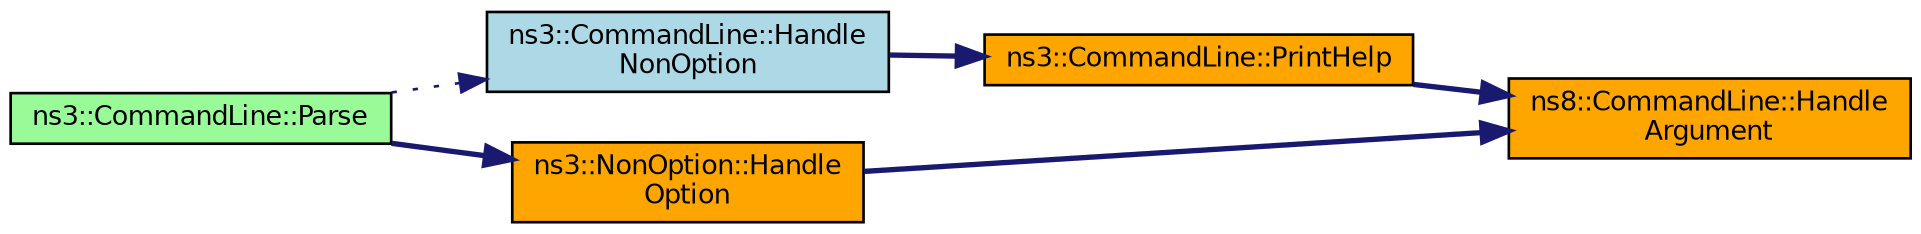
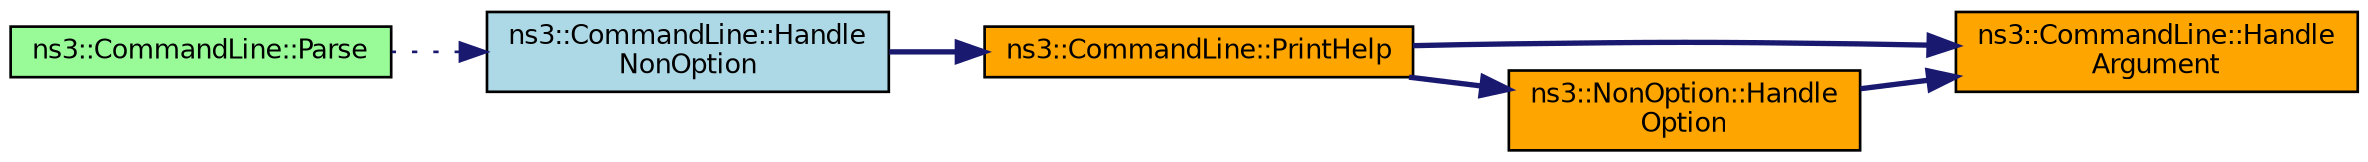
(1710, 118) -> (2157, 52)
(438, 150) -> (1445, 82)
